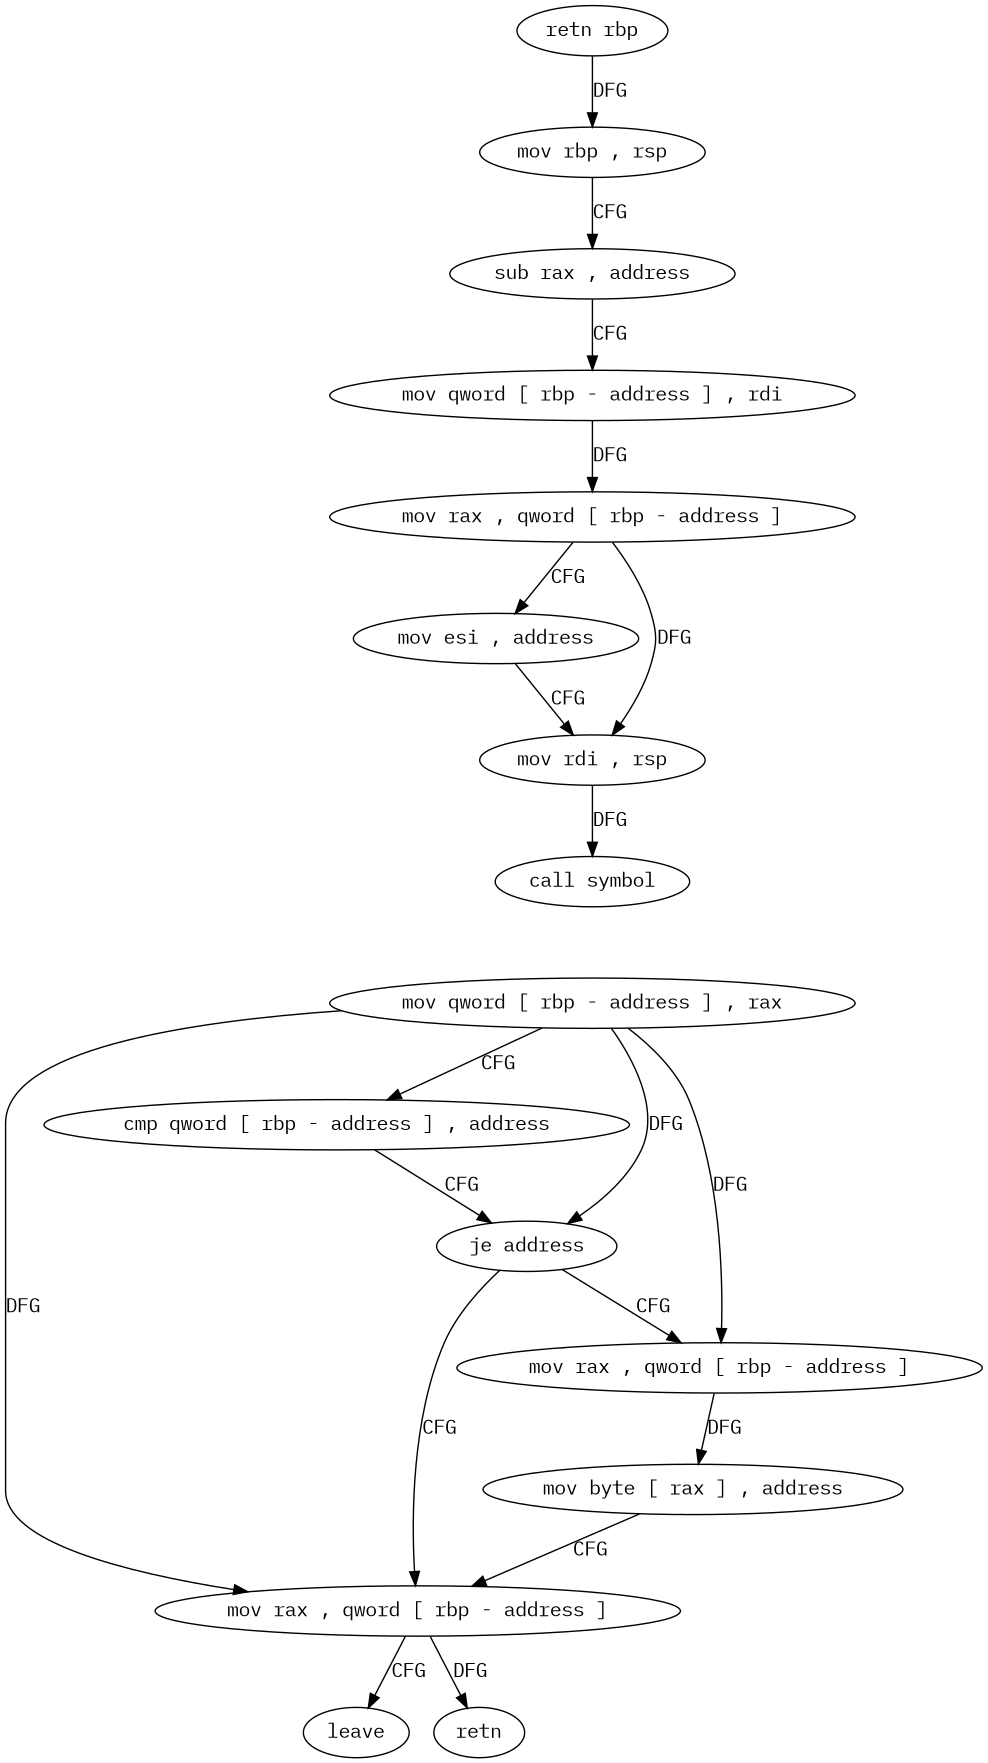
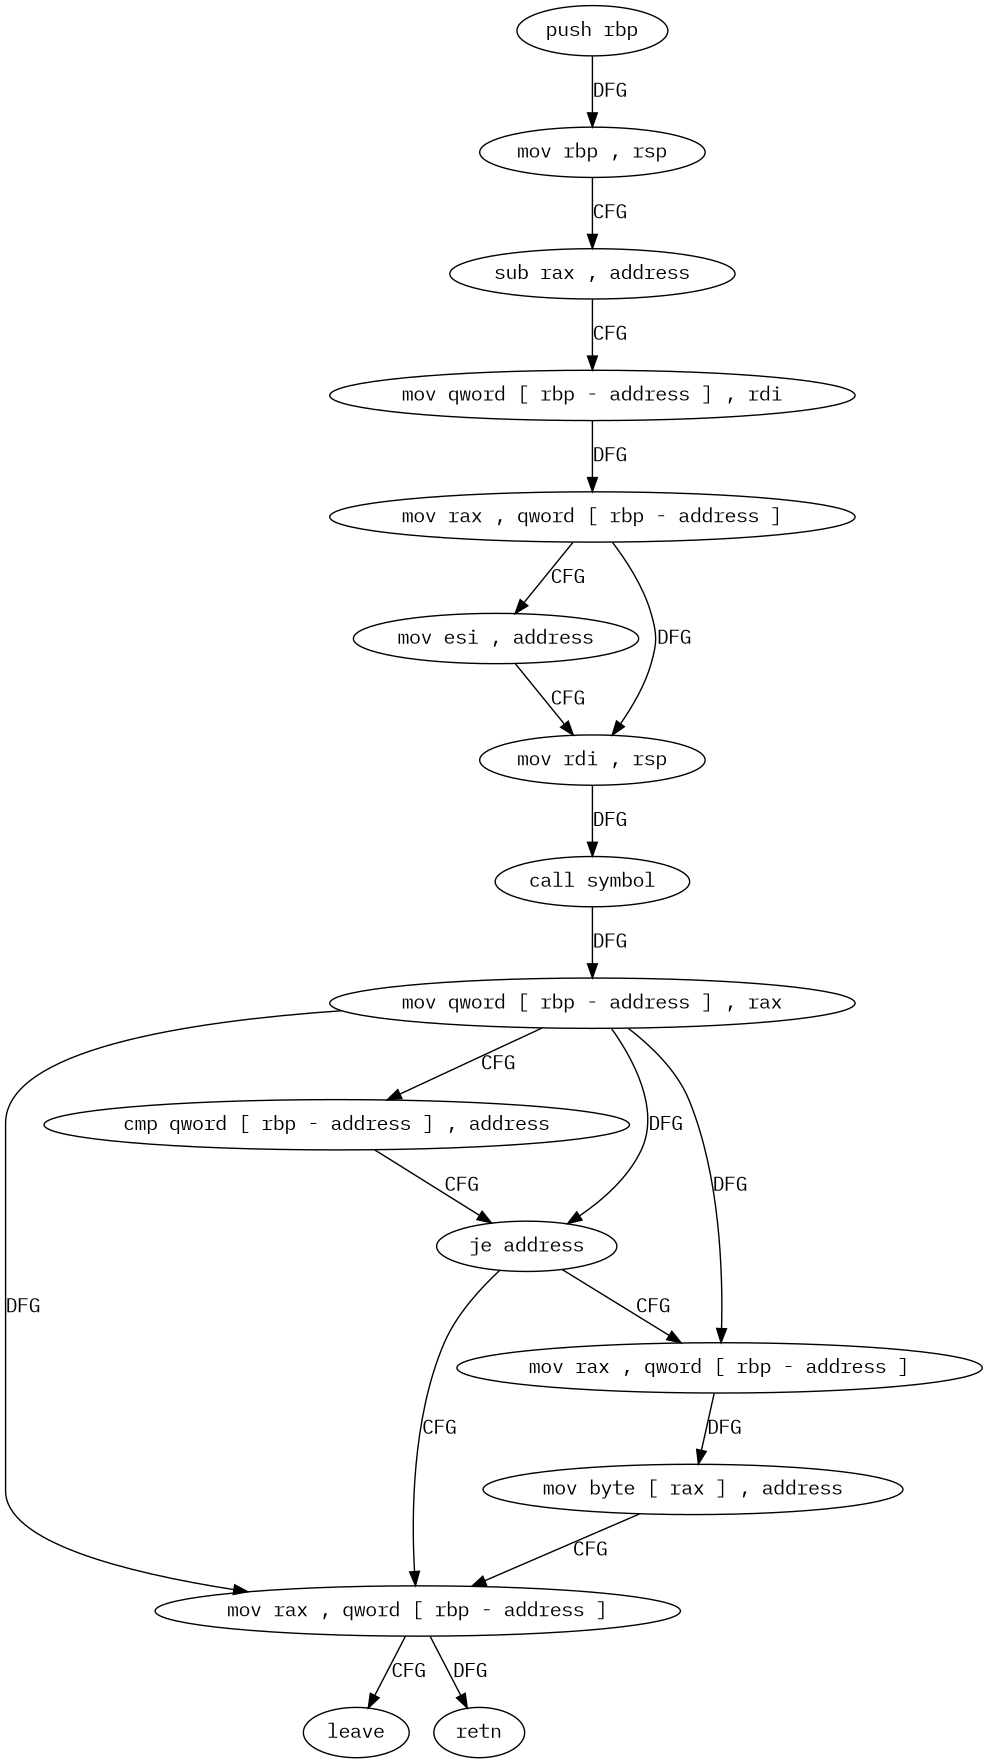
(592, 31) -> (592, 31)
none -> (592, 935)
